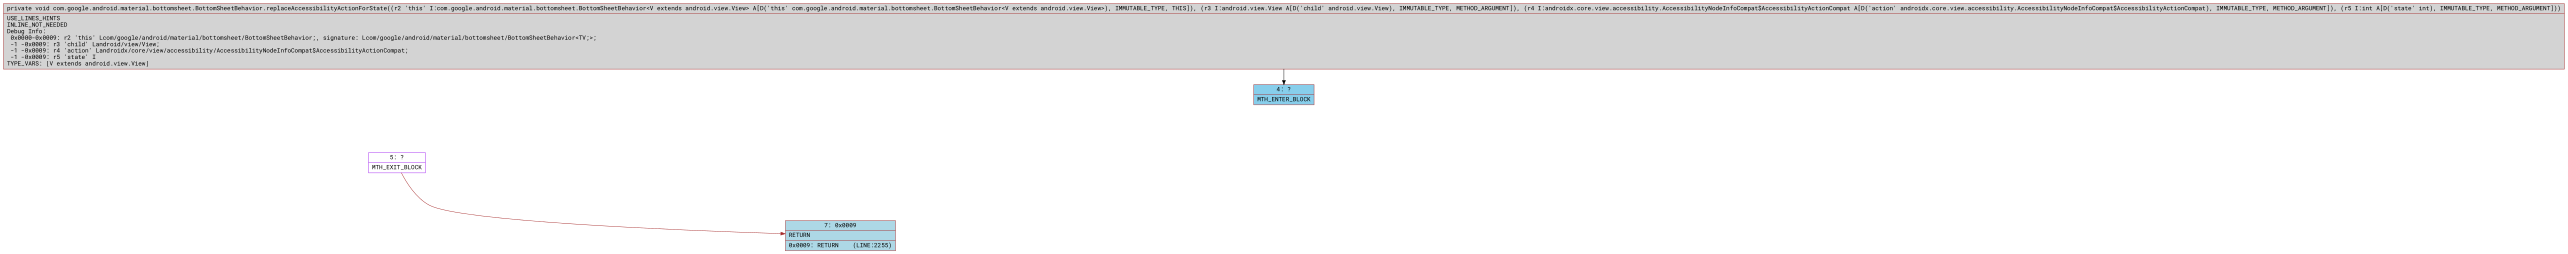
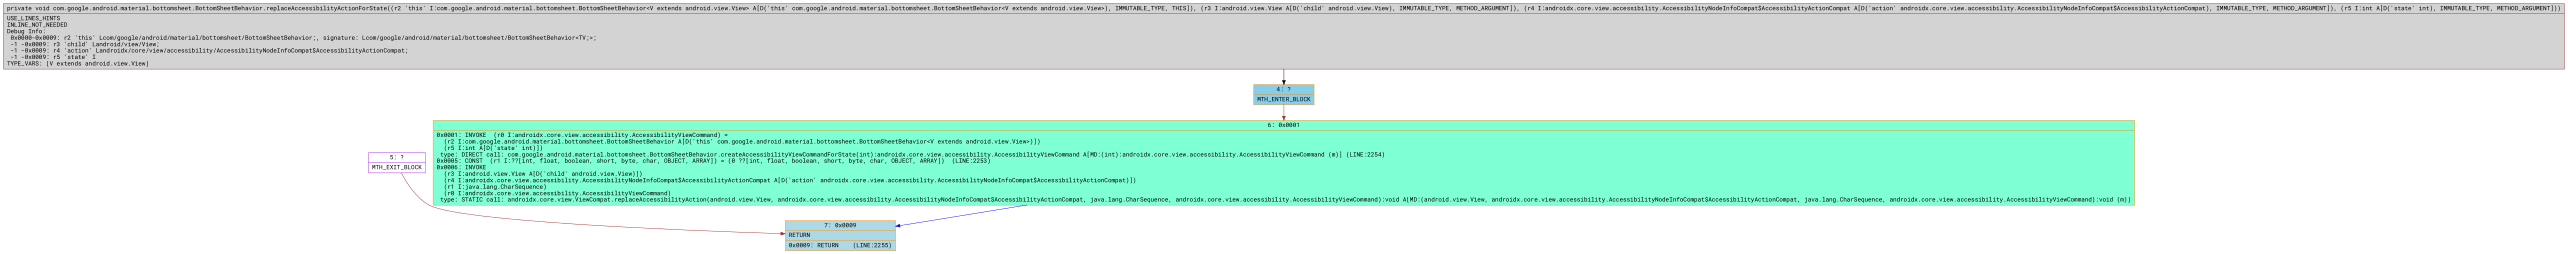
(1284, 95) -> (1284, 95)
none -> (1284, 163)
(840, 236) -> (840, 236)
